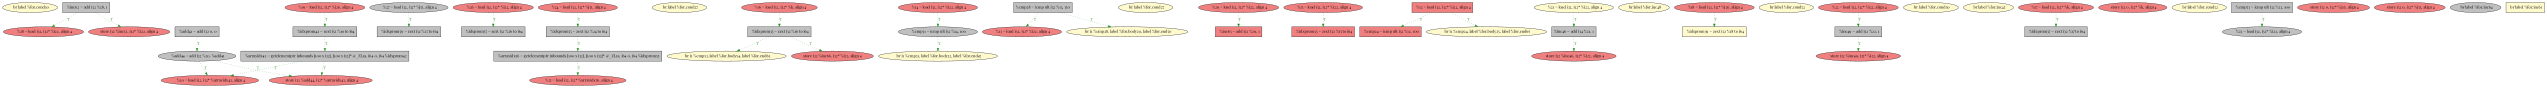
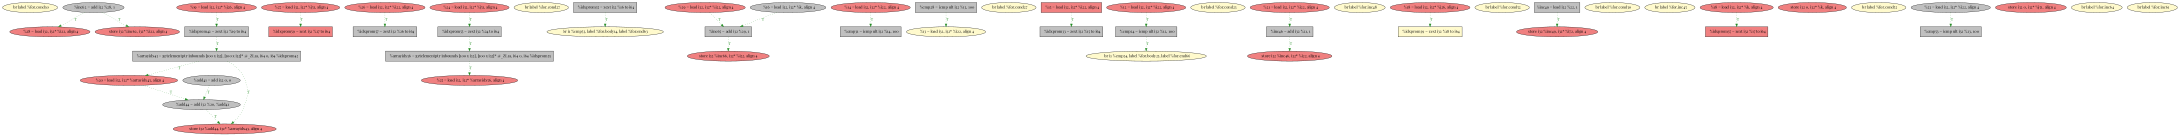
(86, 8) -> (93, 8)
(409, 8) -> (301, 8)
(779, 8) -> (788, 8)
(1043, 8) -> (946, 8)
none -> (1218, 8)
(1323, 8) -> (1071, 8)
(1442, 8) -> (1146, 8)
(1574, 8) -> (1290, 8)
(1858, 8) -> none
(2056, 8) -> (1737, 8)
(2333, 8) -> none
(2476, 8) -> (2097, 8)
(2525, 8) -> (2152, 8)
(779, 18) -> (760, 19)
(2262, 18) -> (1951, 18)
(1463, 19) -> (1146, 43)
(129, 32) -> (137, 32)
(197, 32) -> (212, 80)
(409, 32) -> (301, 32)
(938, 32) -> (871, 32)
(1022, 32) -> (946, 32)
(1127, 32) -> none
(1239, 32) -> (728, 32)
(1323, 32) -> (1071, 32)
(1390, 32) -> (1146, 32)
(1574, 32) -> (1290, 32)
(1858, 32) -> (1557, 8)
(2056, 32) -> (1737, 32)
(805, 43) -> (728, 43)
(727, 56) -> (605, 32)
(938, 56) -> none
(1858, 56) -> (1557, 32)
(203, 67) -> (164, 92)
